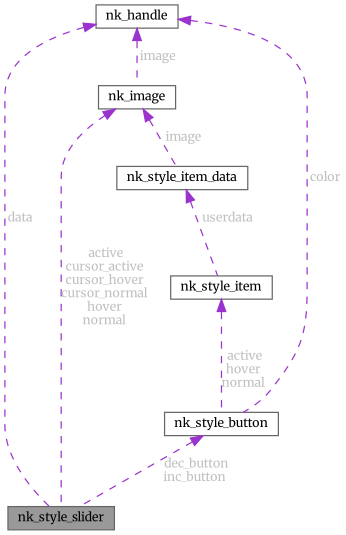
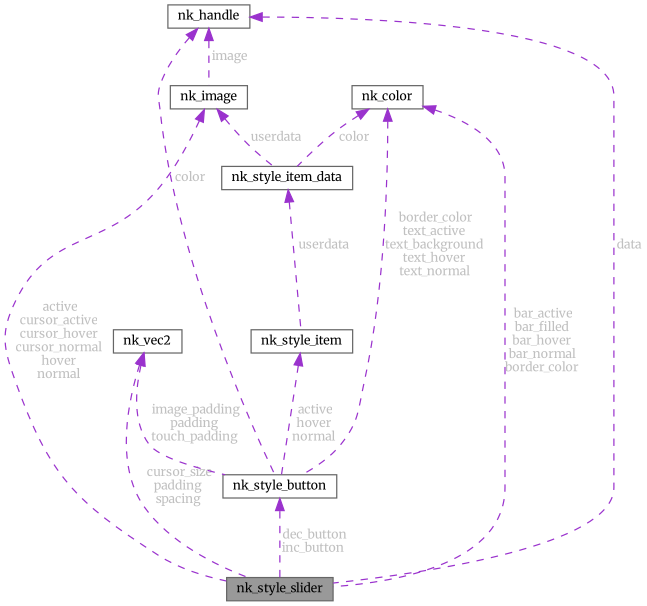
none -> (388, 97)
(182, 138) -> (275, 138)
none -> (148, 341)
